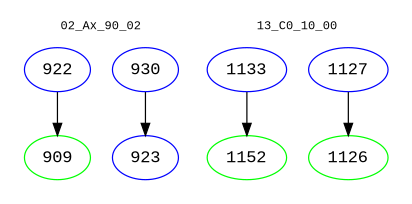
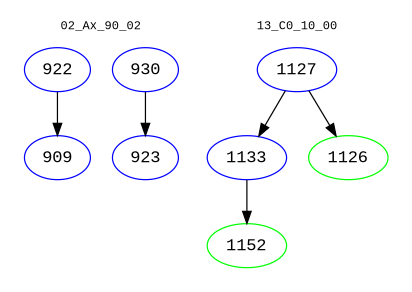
none -> (275, 108)
(57, 158) -> (57, 158)
